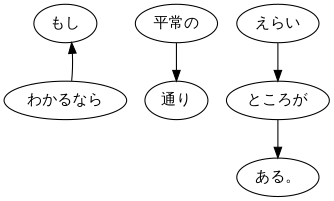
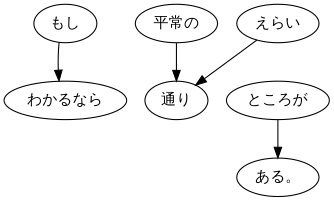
(278, 57) -> (231, 59)
(73, 67) -> (58, 56)
